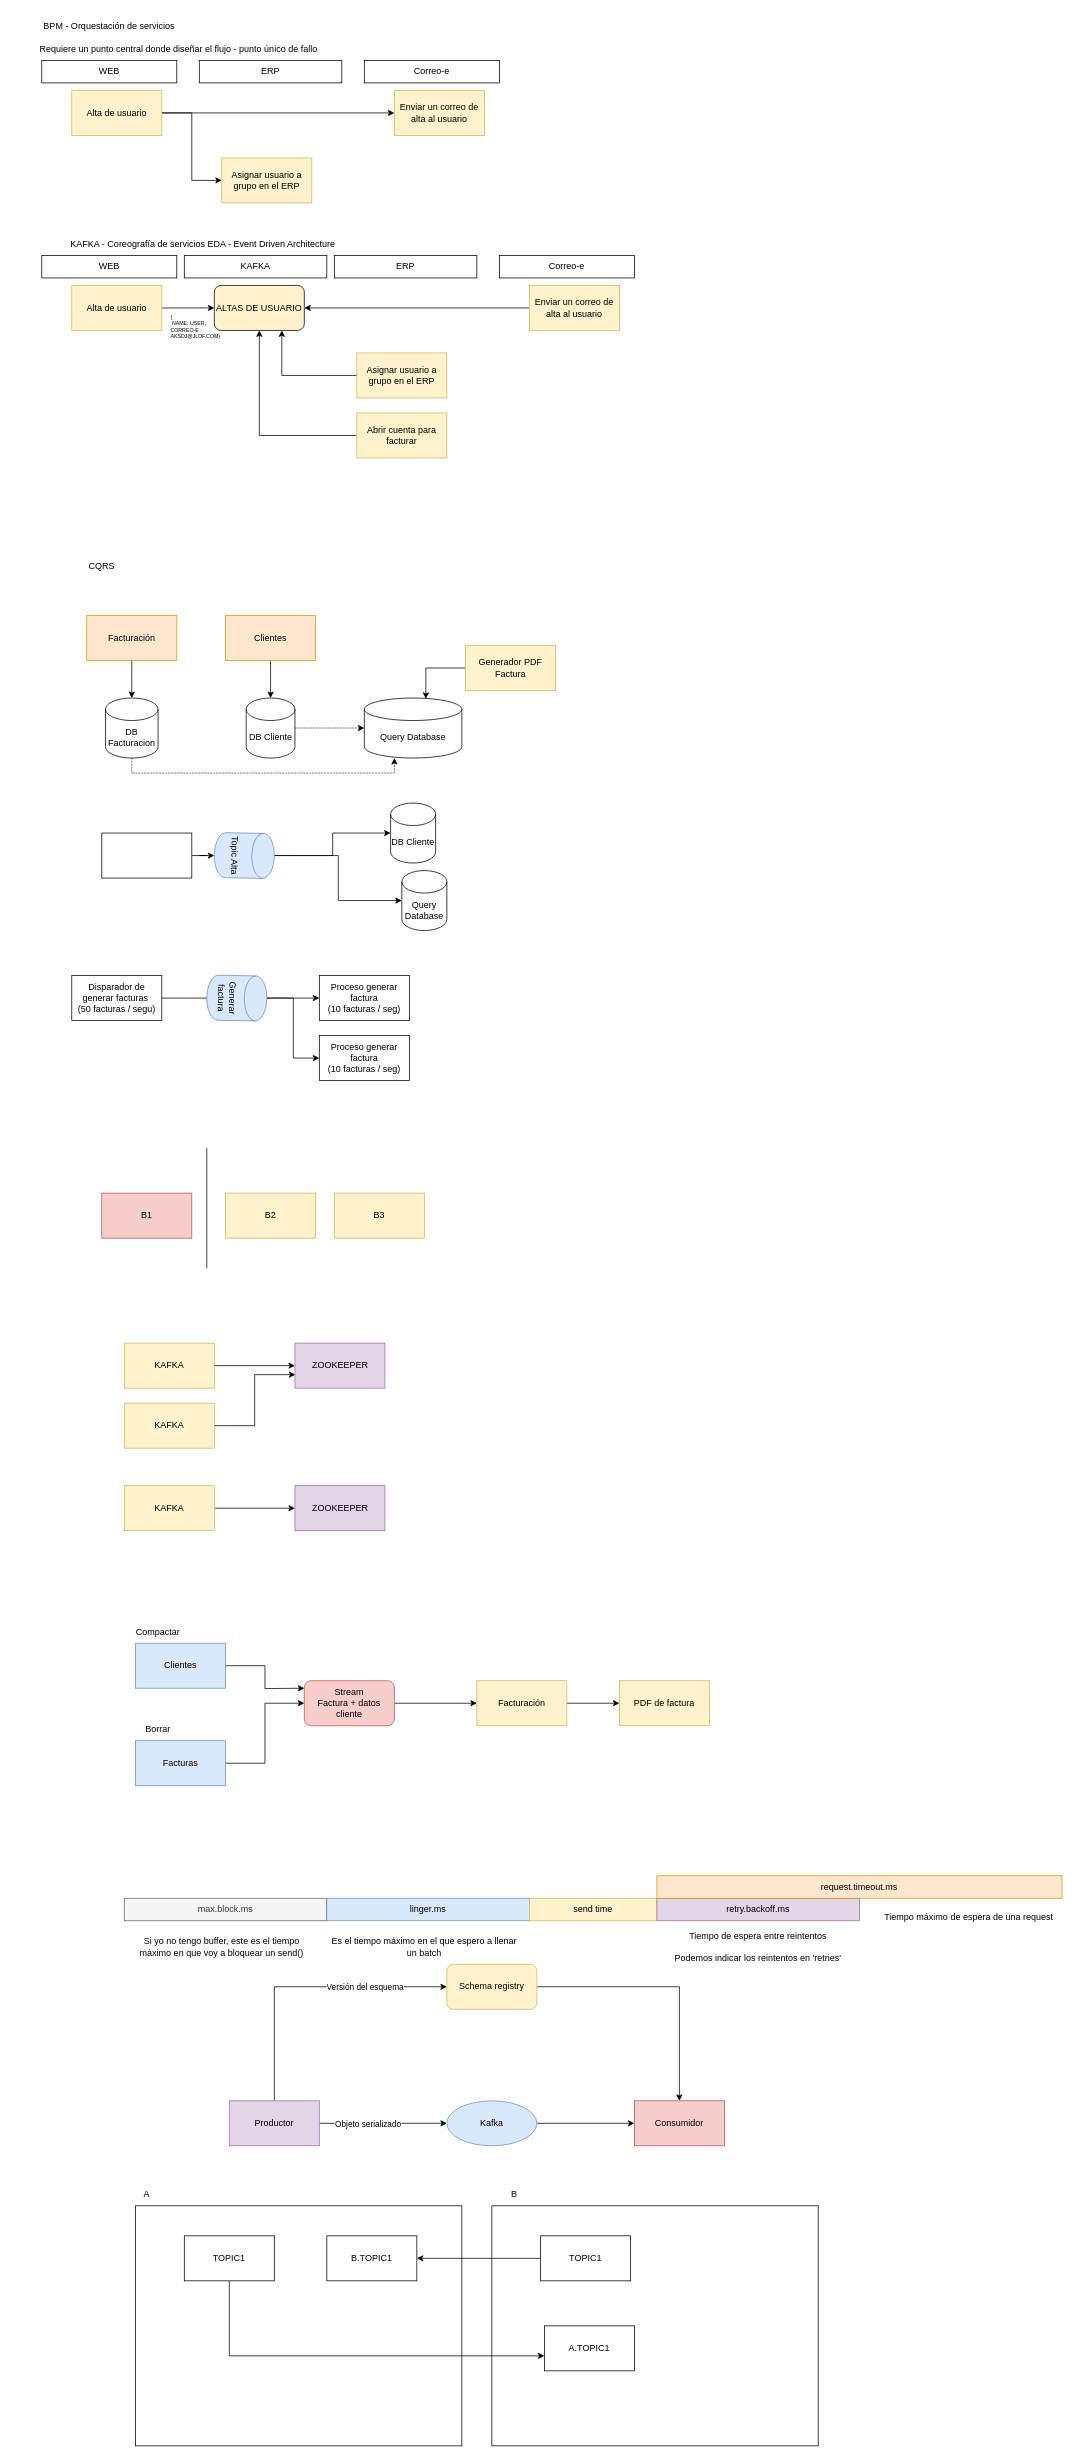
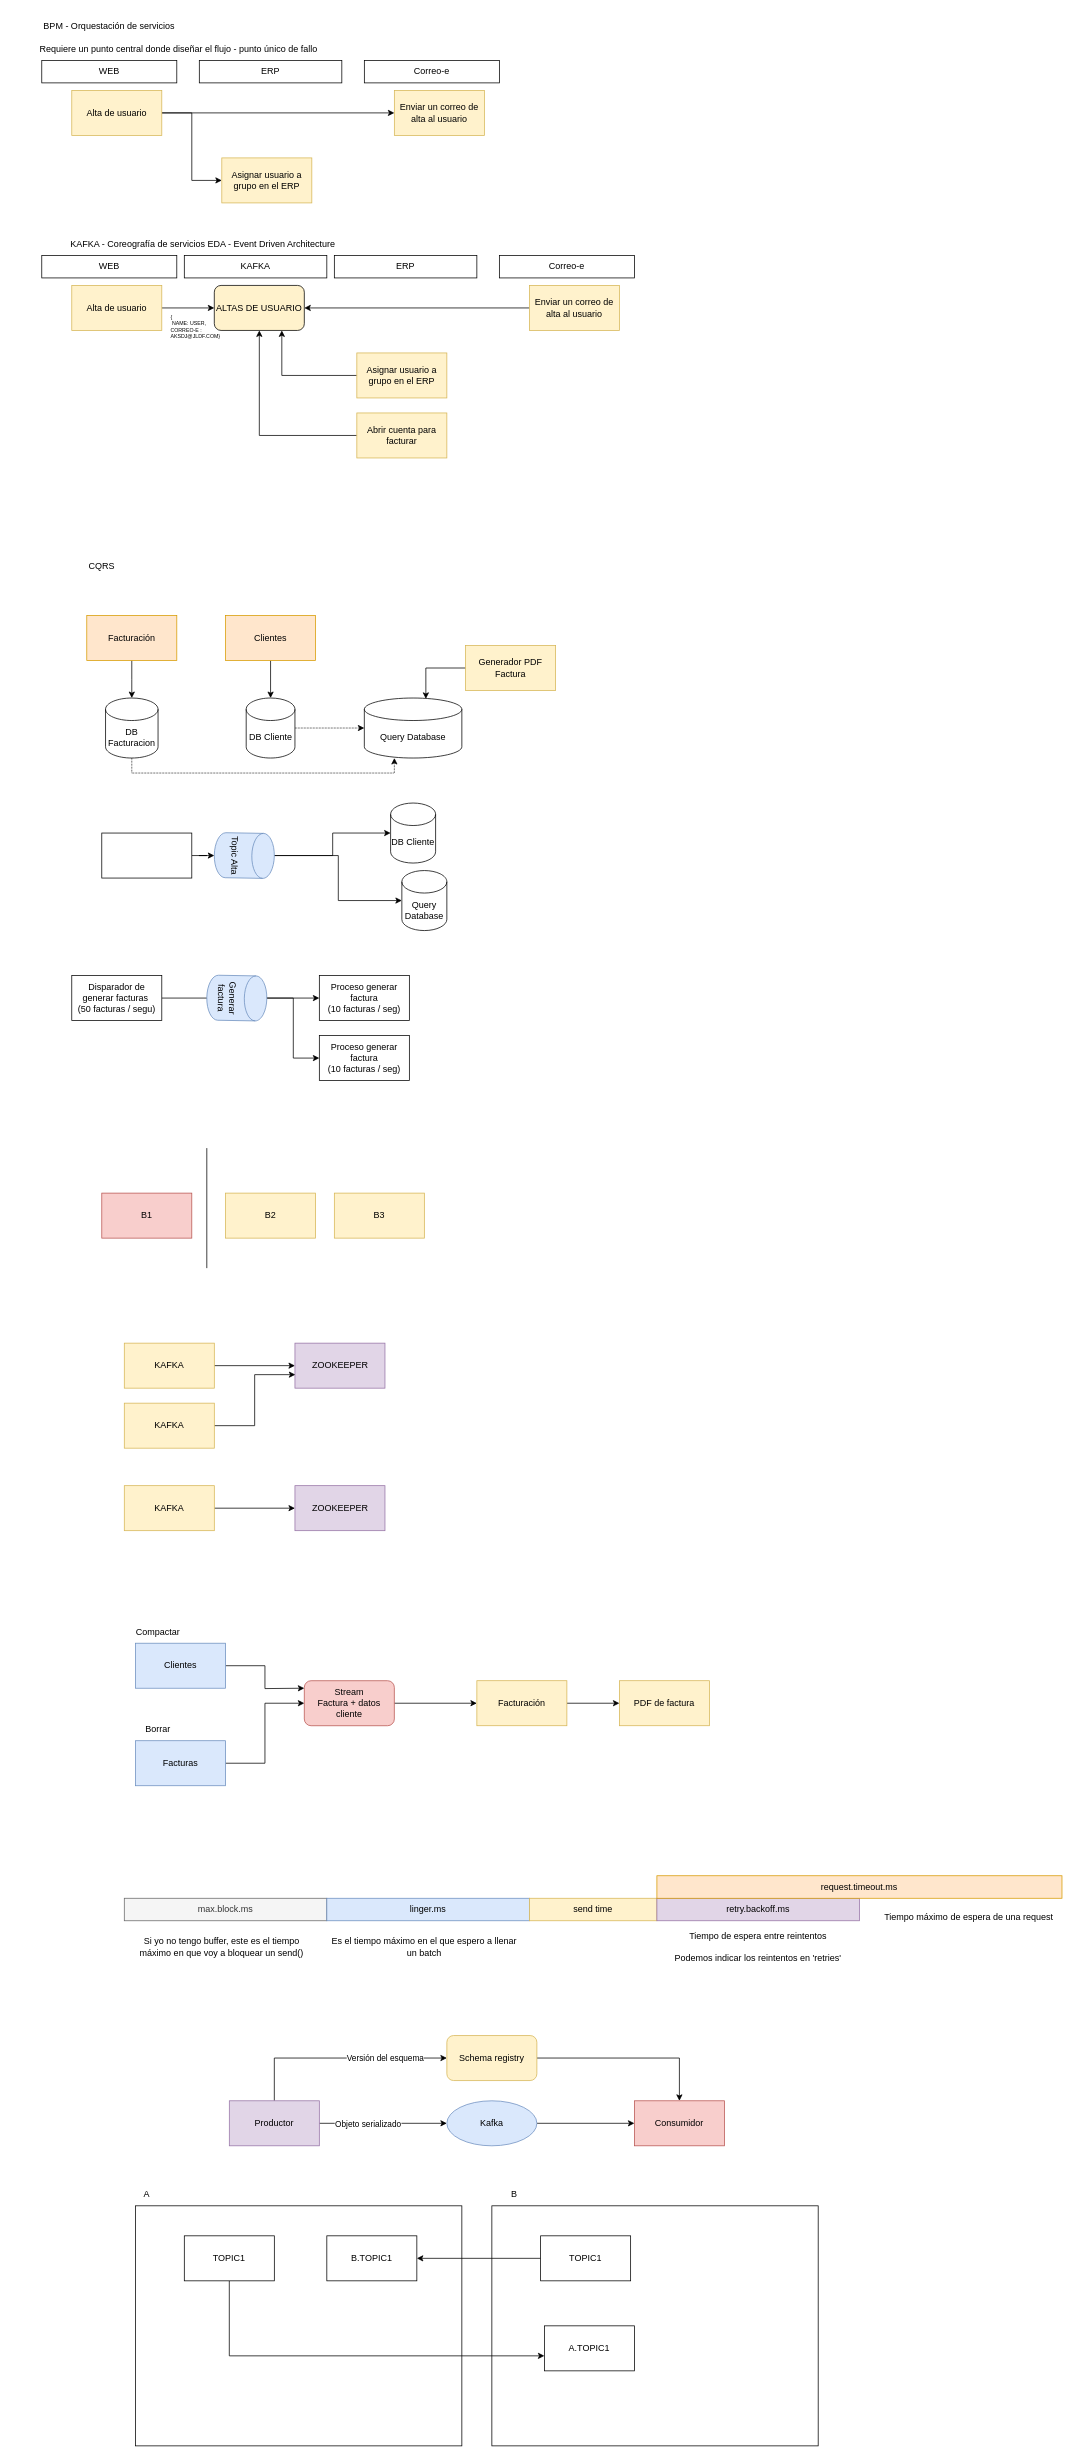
(492, 1986) -> (492, 2058)
